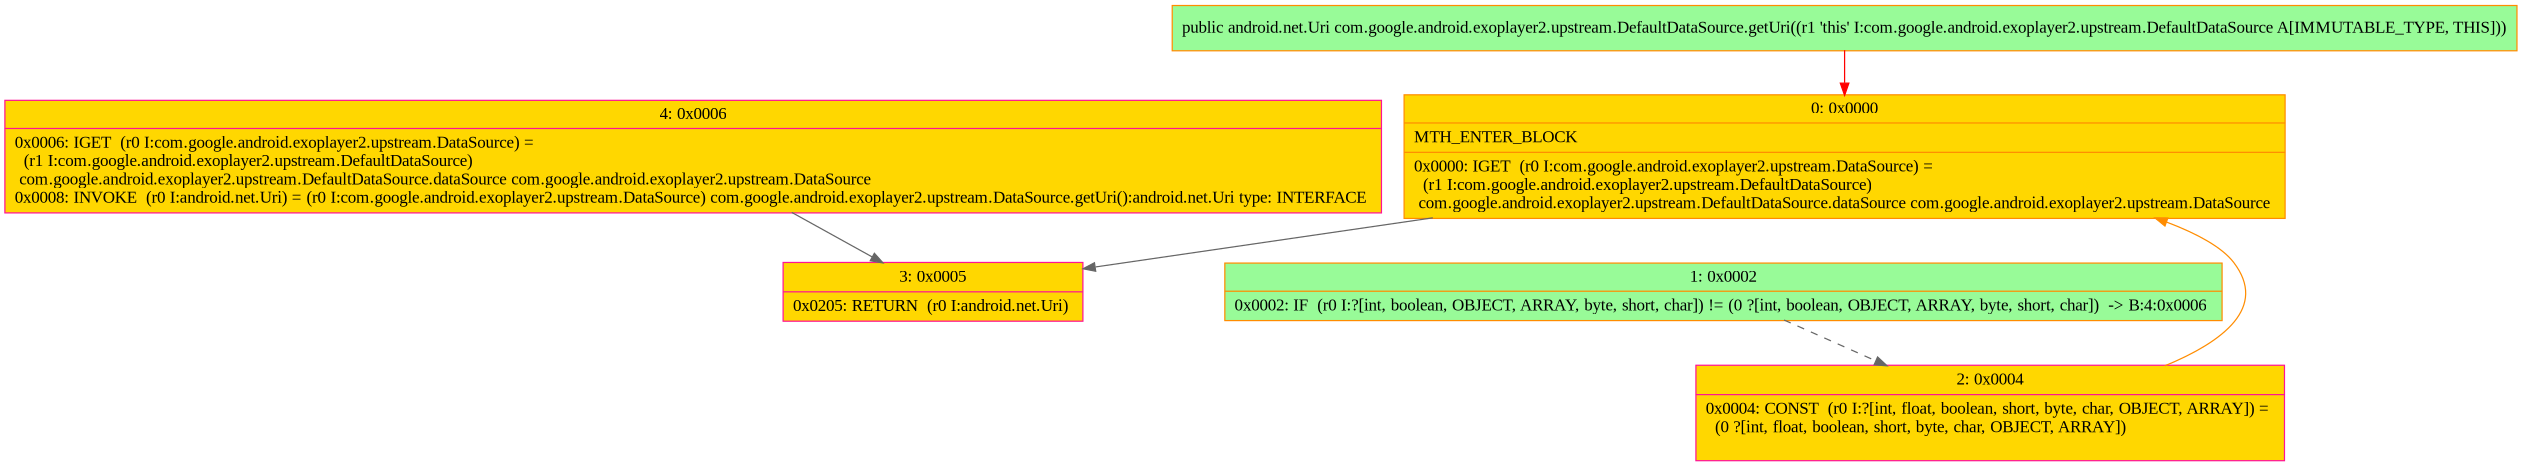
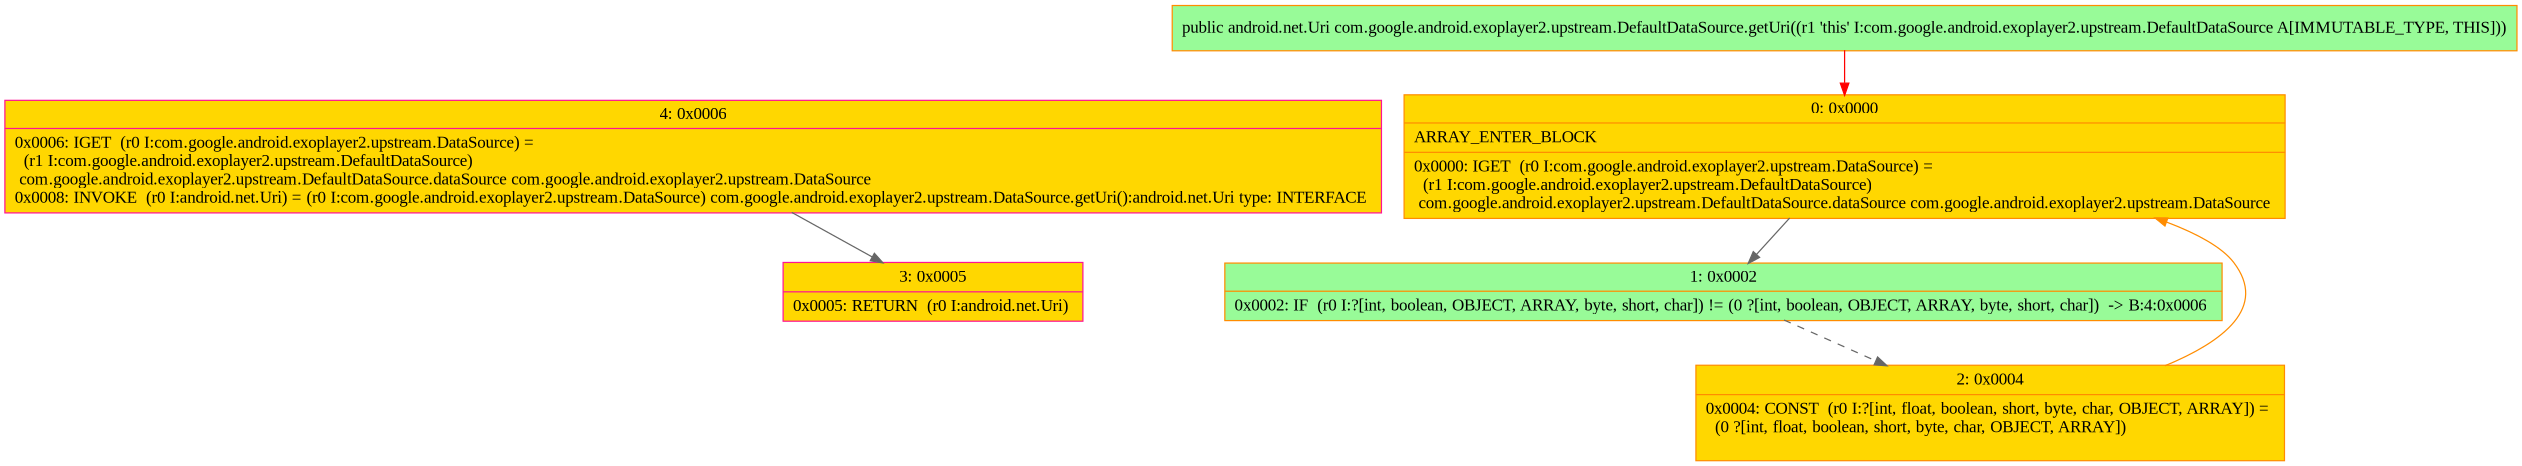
(1496, 137) -> (1506, 137)
(1264, 242) -> (1773, 236)
(933, 306) -> (933, 306)
(1990, 413) -> (1990, 413)
